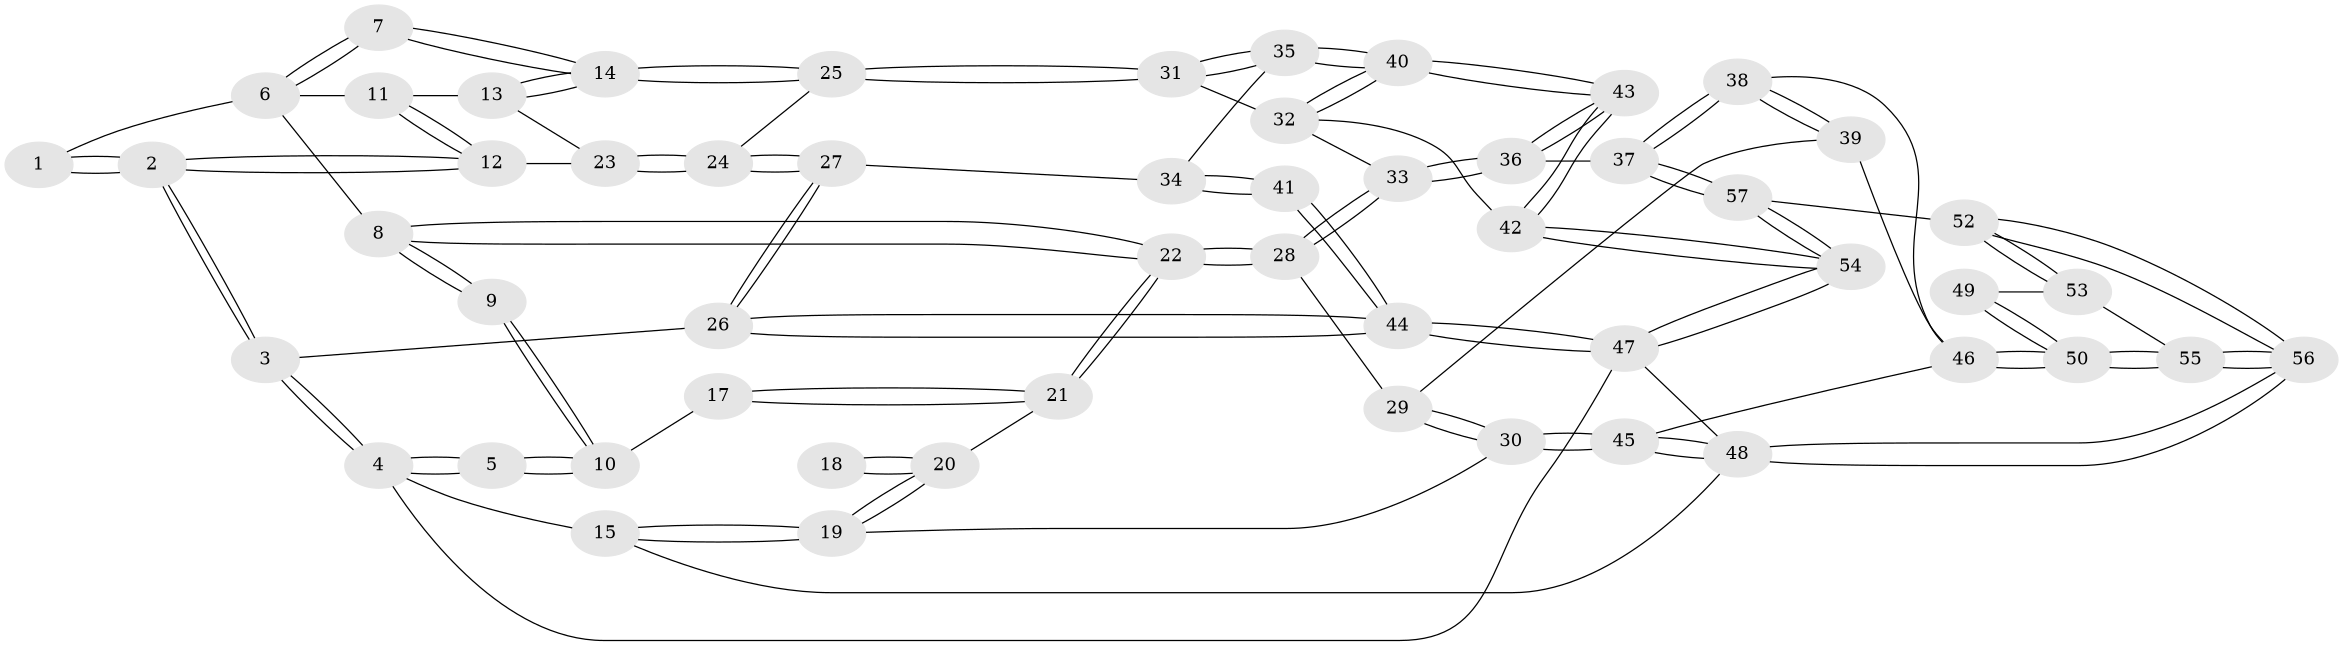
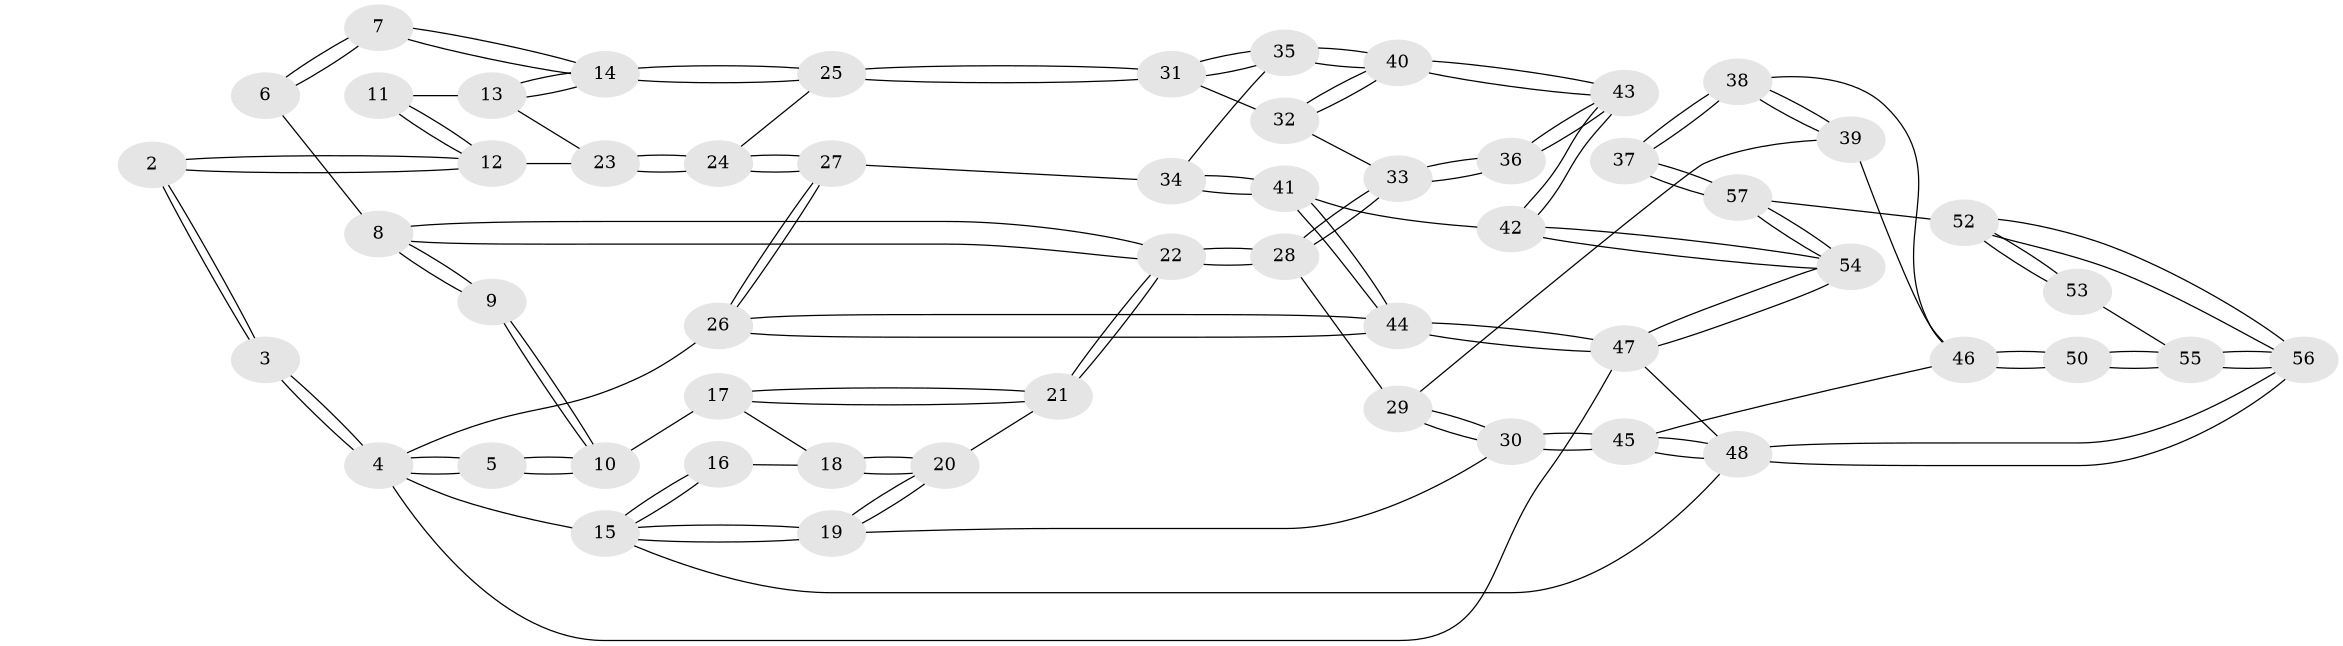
(322, 96) -> none
(1419, 139) -> (1395, 218)
(1568, 161) -> none
(39, 165) -> none
(1964, 292) -> none
(492, 343) -> (547, 408)
none -> (775, 431)
none -> (719, 464)
